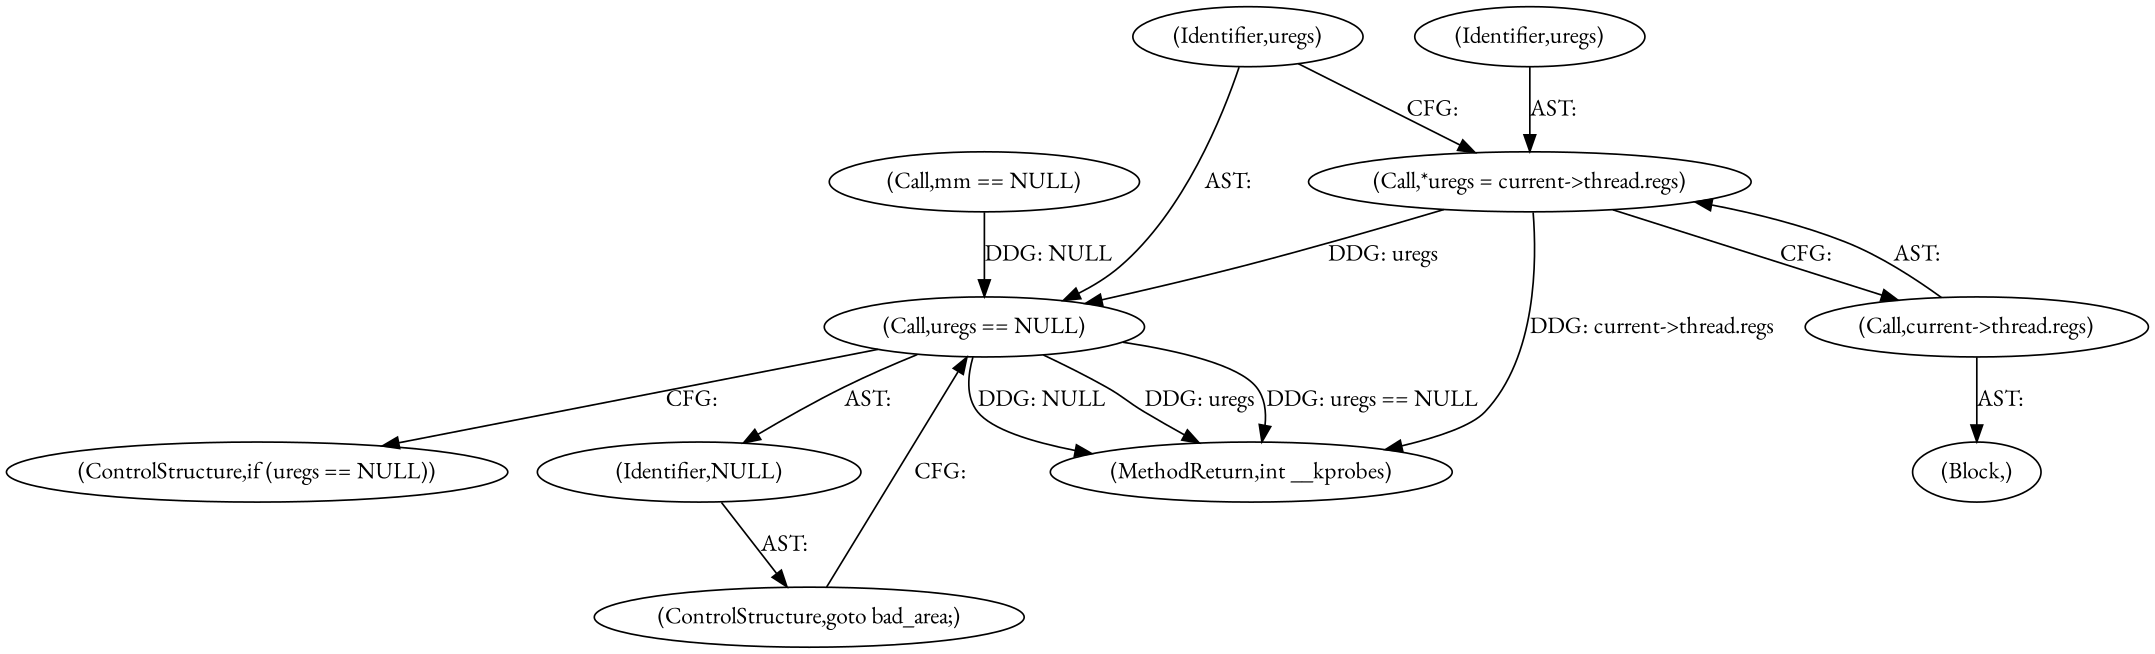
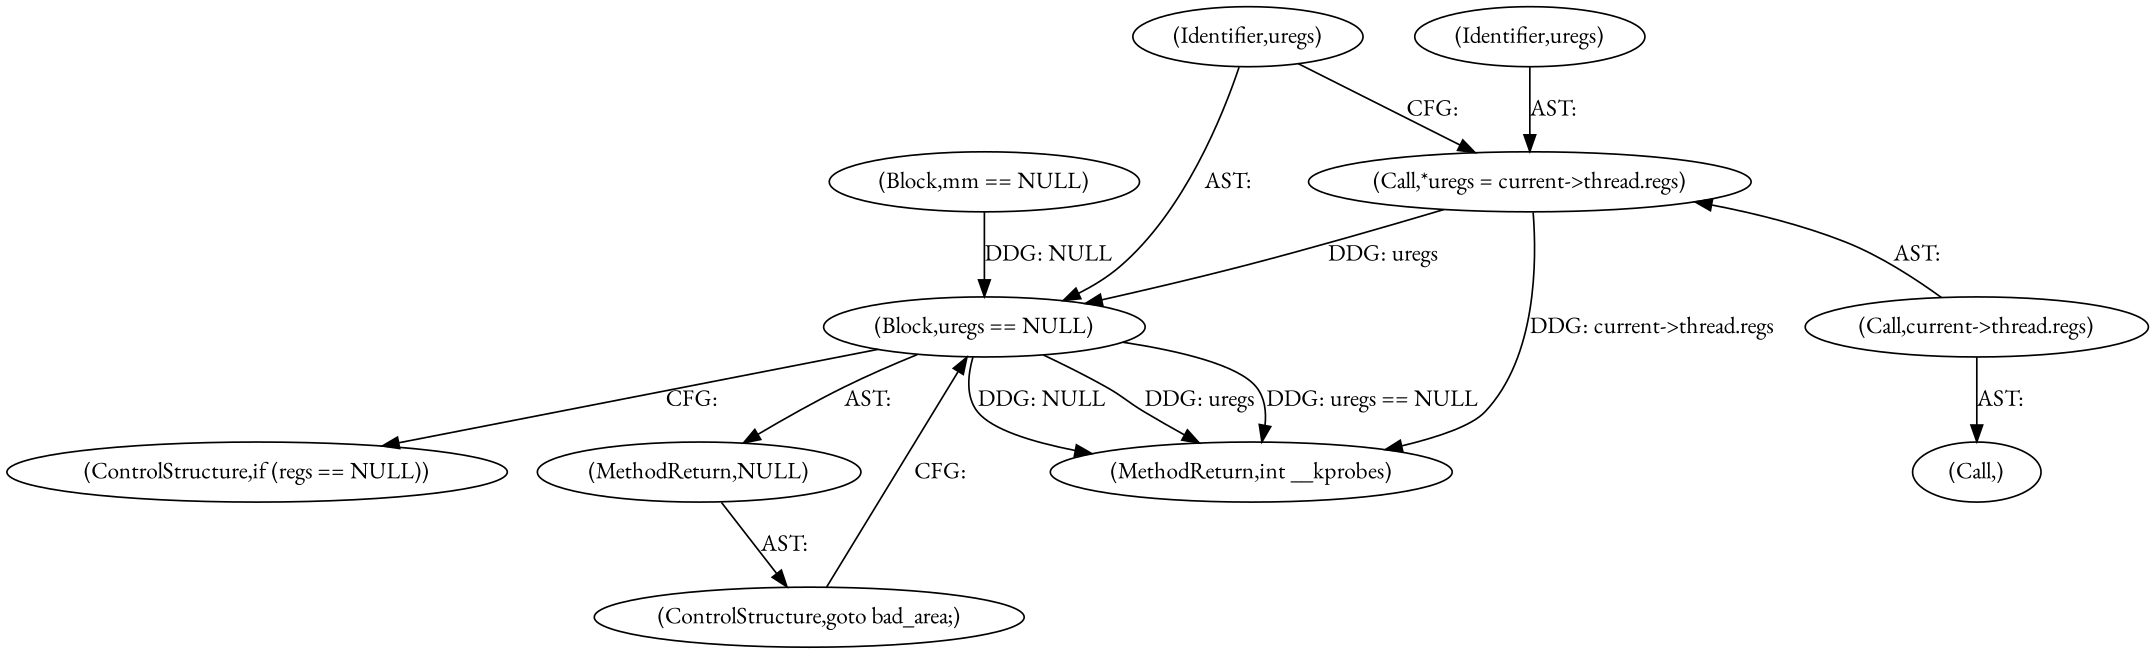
(984, 182) -> (984, 182)
(1747, 253) -> none
(984, 327) -> (984, 327)
(257, 472) -> (257, 472)
(699, 472) -> (699, 472)
(1977, 472) -> (1977, 472)
